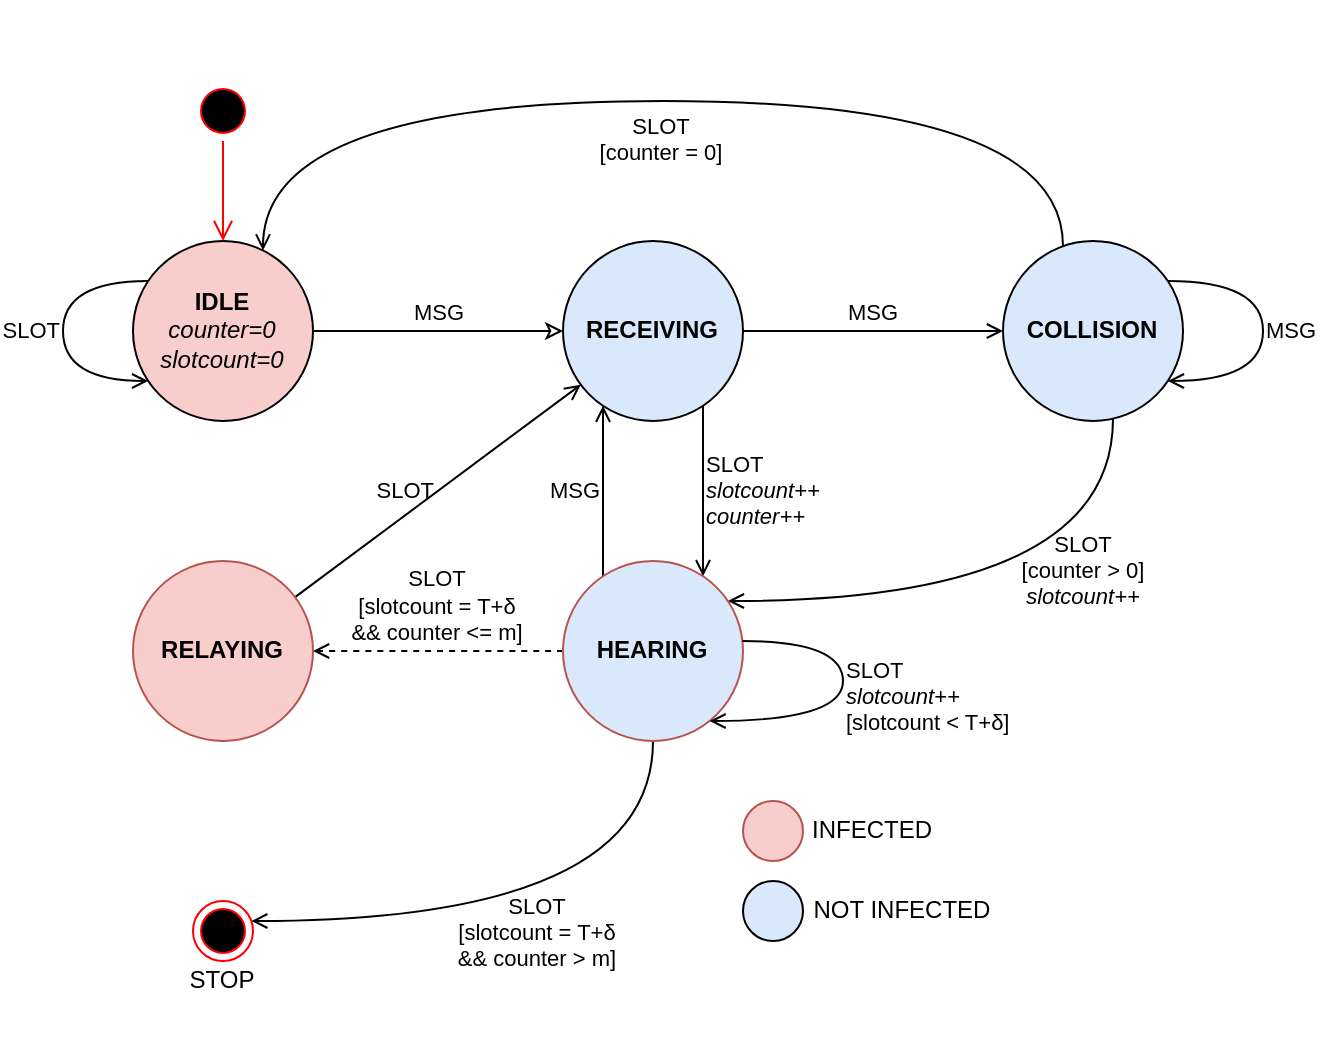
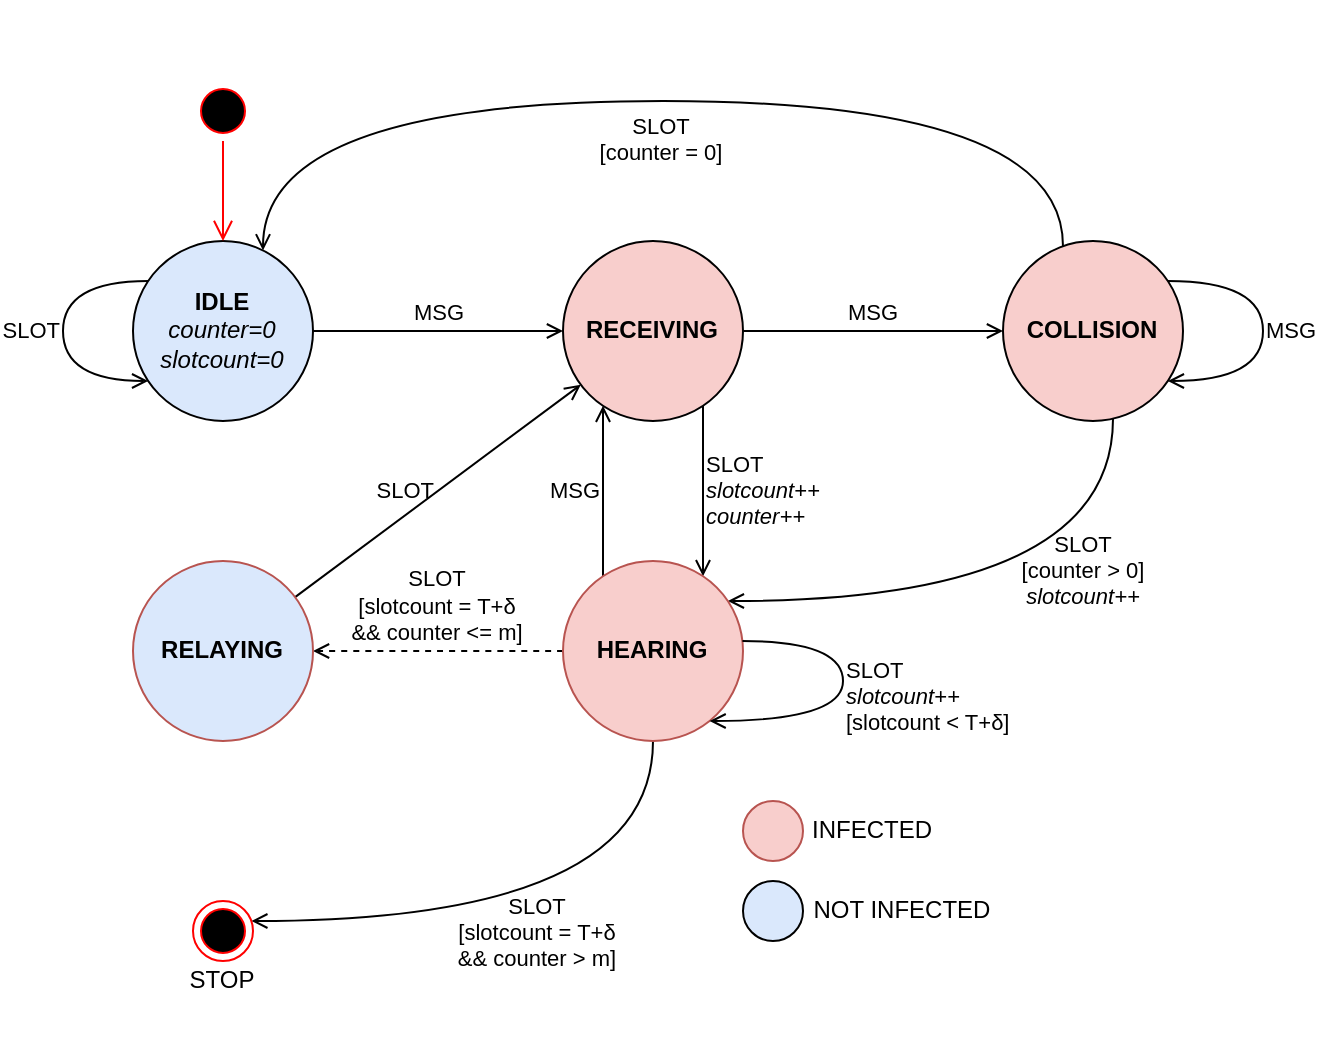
(223, 331) -> (223, 331)
(548, 331) -> (551, 331)
(653, 331) -> (653, 331)
(1093, 331) -> (1093, 331)
(223, 651) -> (223, 651)
(653, 651) -> (653, 651)
